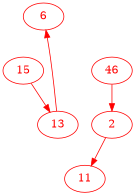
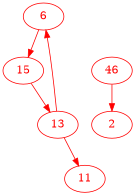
none -> (35, 40)
(100, 148) -> (70, 148)
